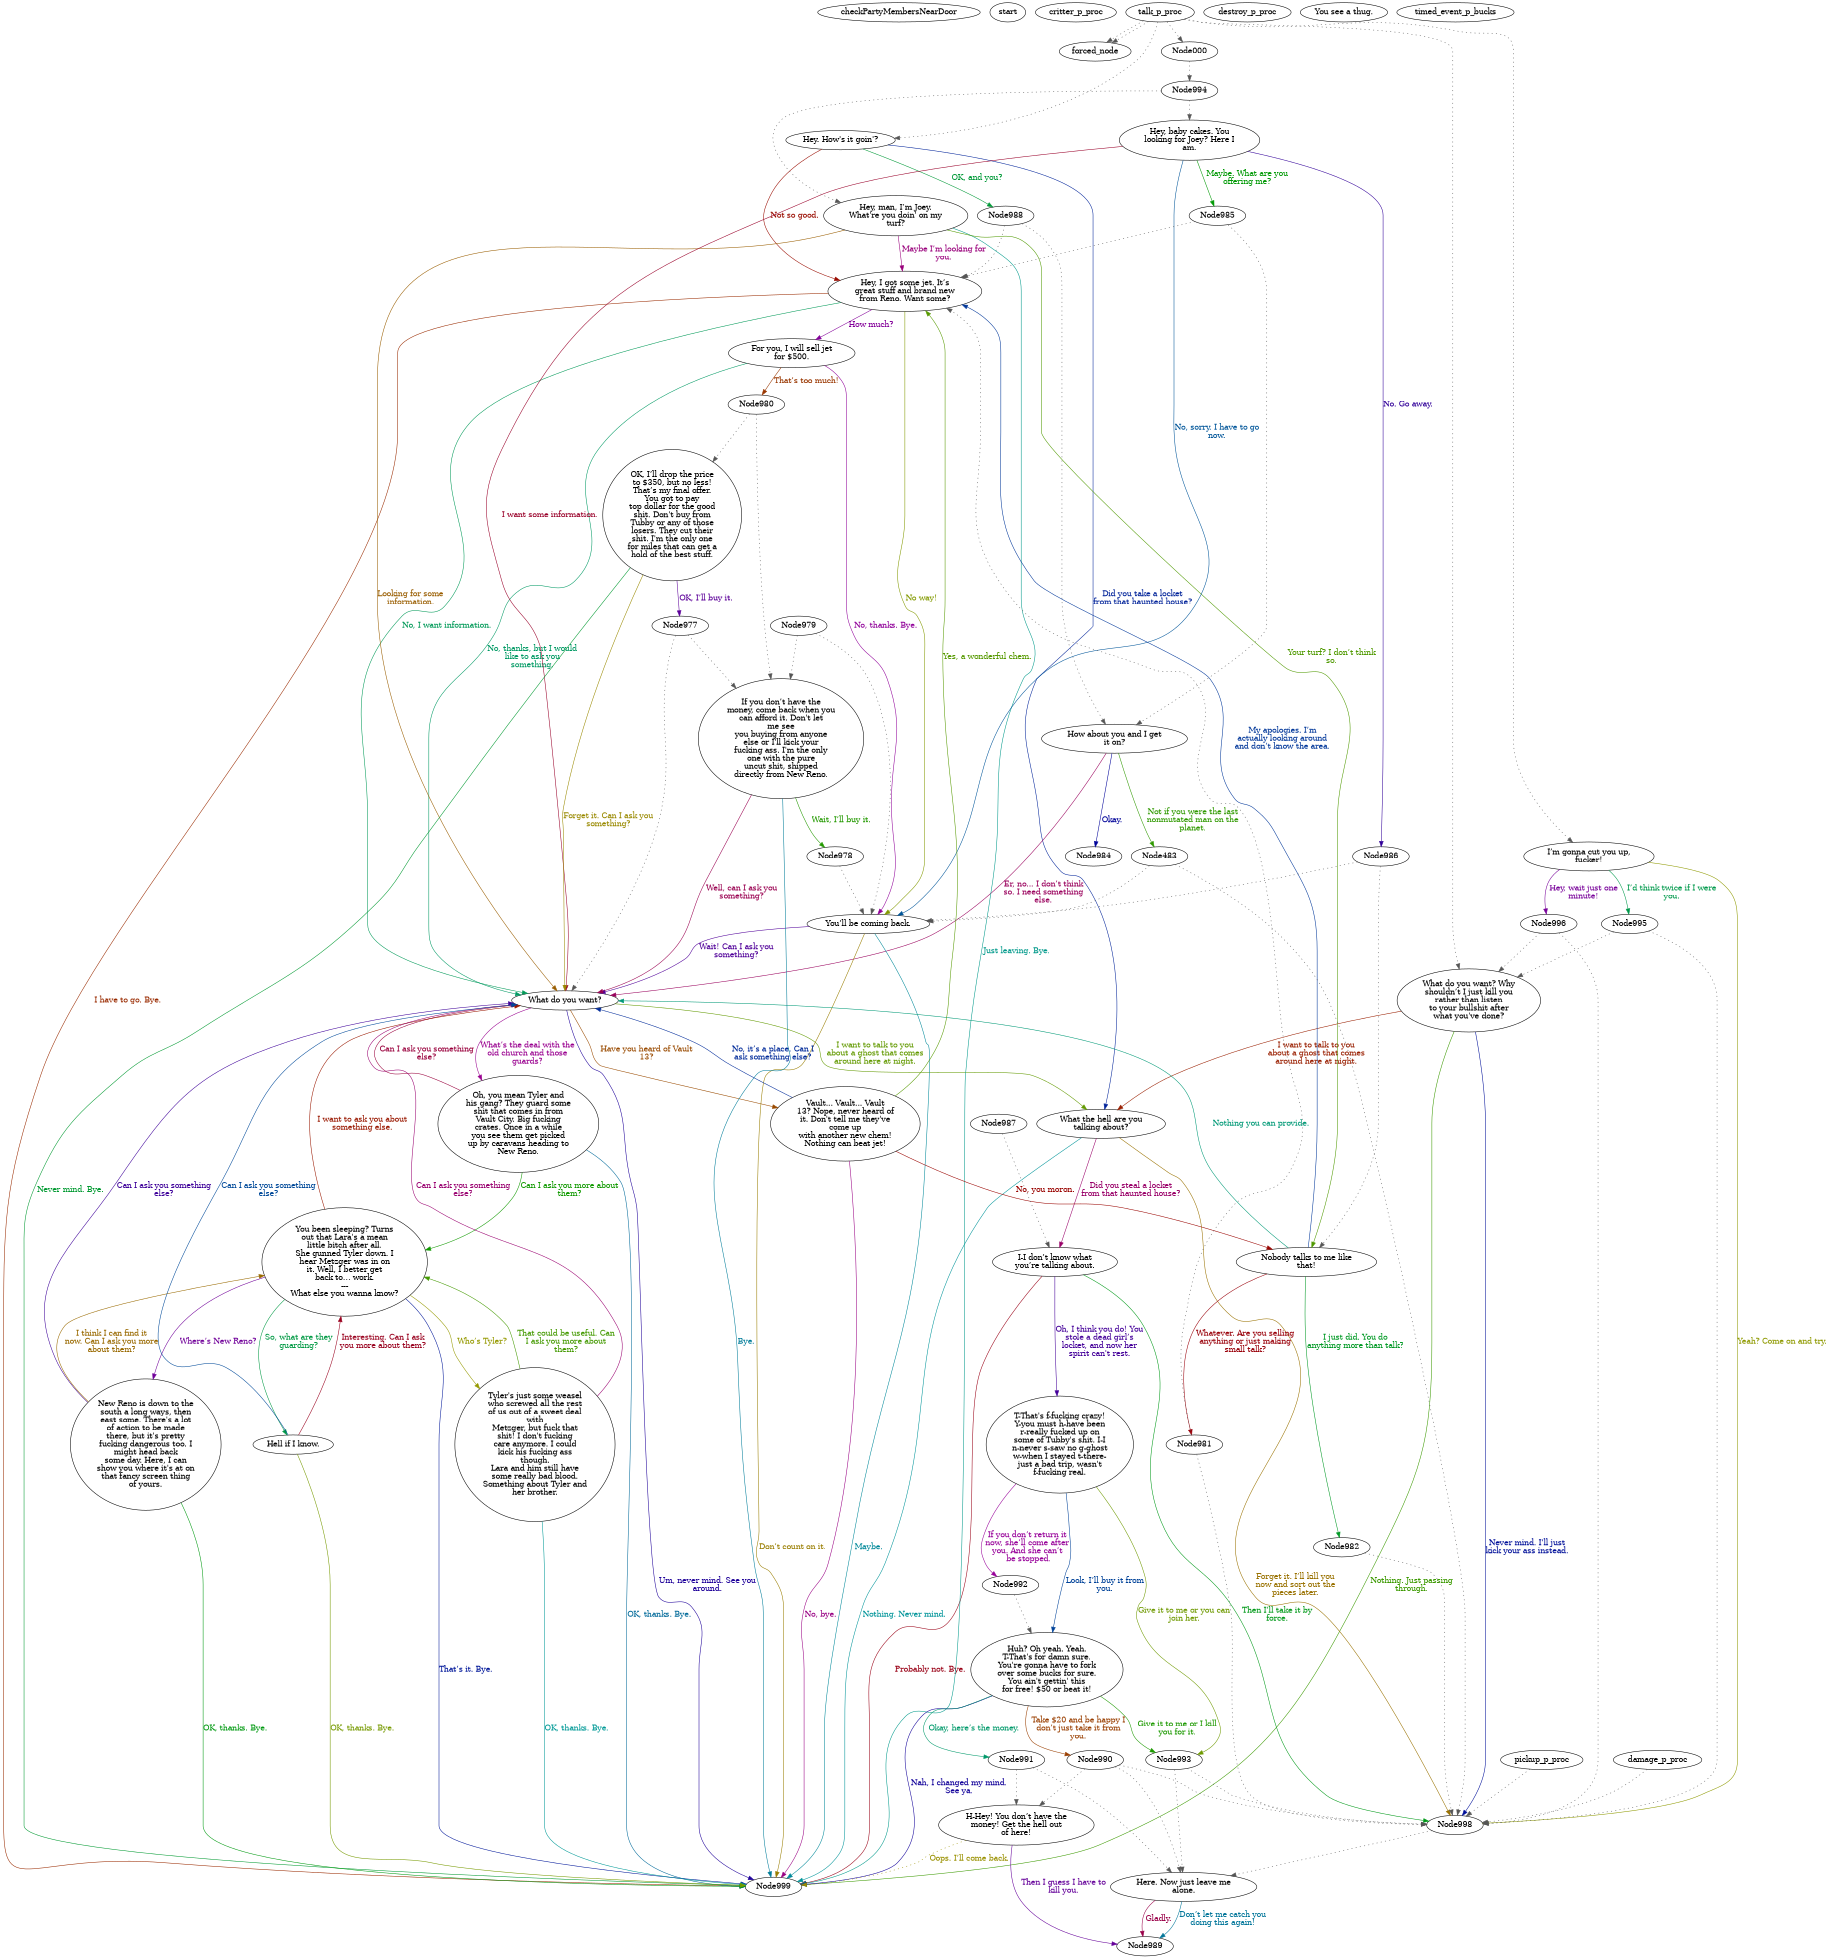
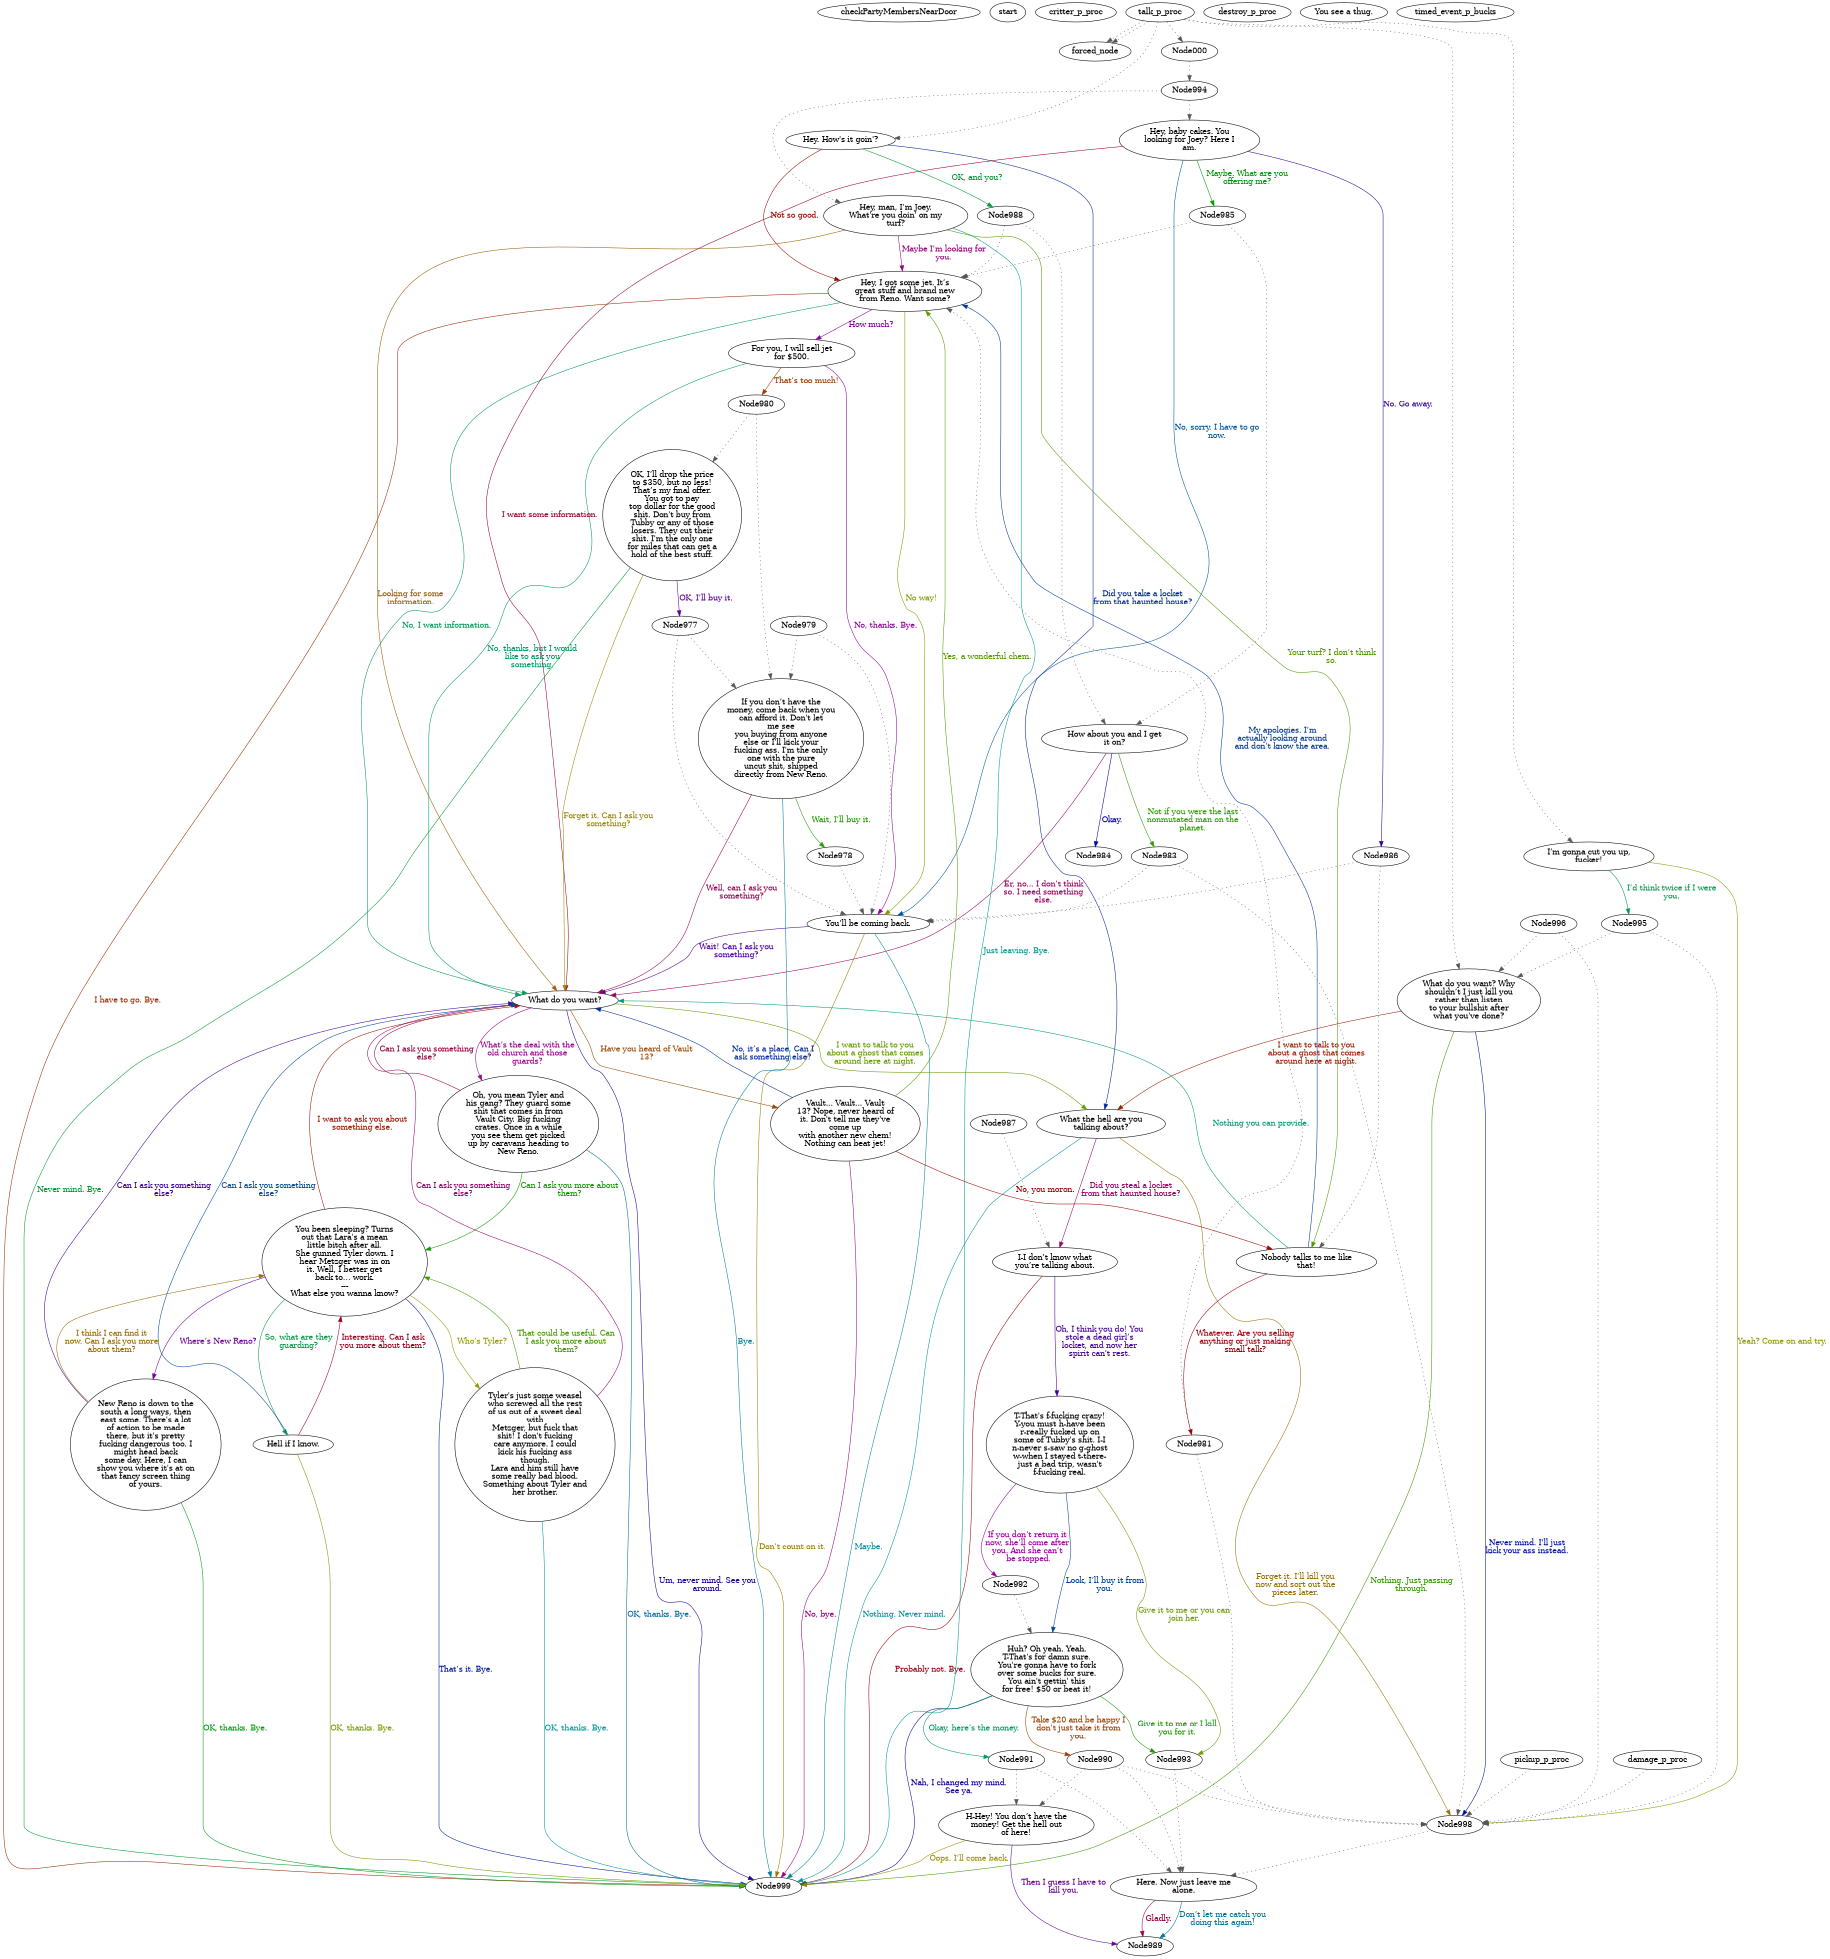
(659, 820) -> (700, 808)
(1160, 856) -> (1160, 856)
(1547, 887) -> none
(1342, 1547) -> none
(1207, 1578) -> none
(893, 1870) -> (893, 1870)
